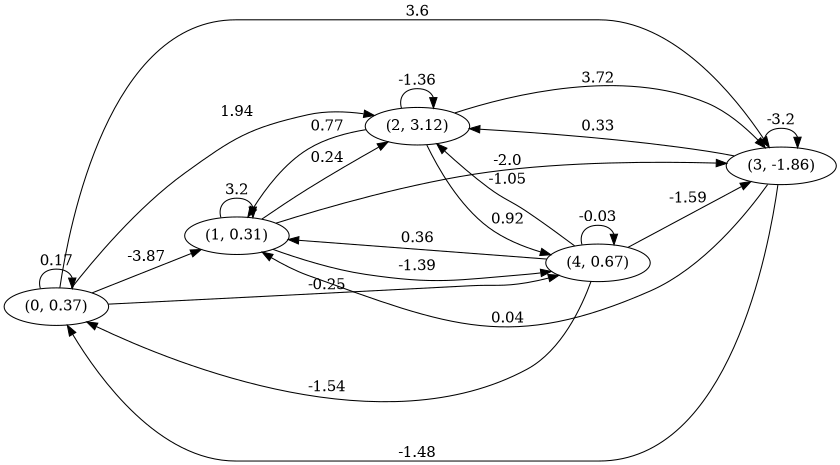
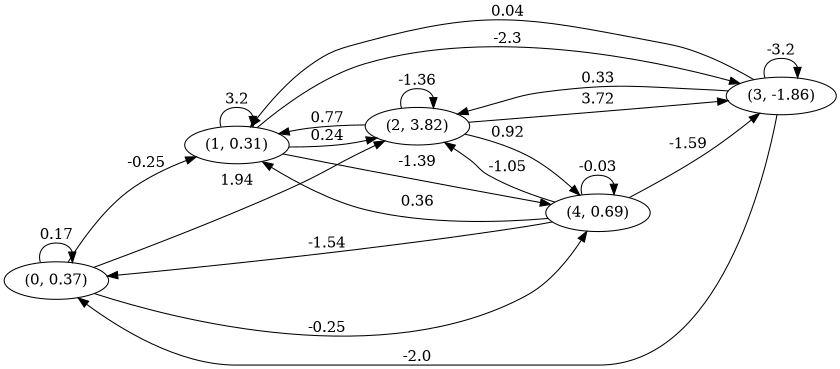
(350, 20) -> none
(417, 126) -> (417, 126)
(508, 161) -> (508, 39)
(147, 257) -> (147, 163)
(598, 263) -> (598, 213)
(417, 453) -> (417, 357)
